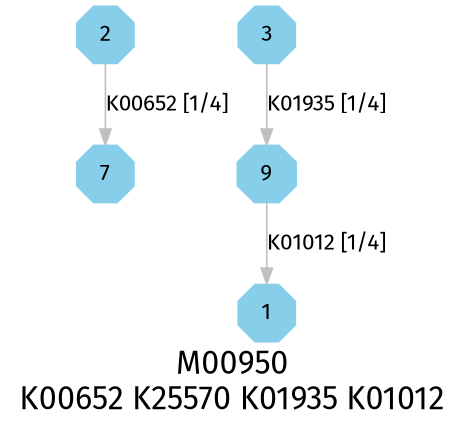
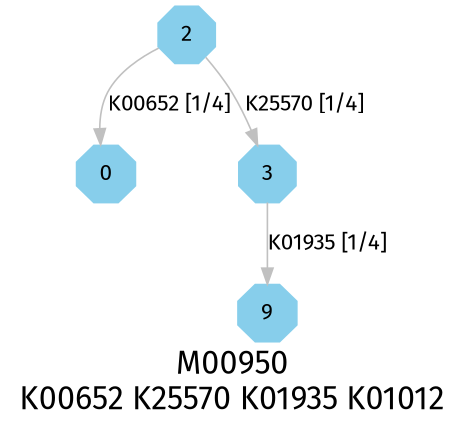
none -> (232, 92)
(105, 174) -> (106, 174)
(267, 313) -> none
